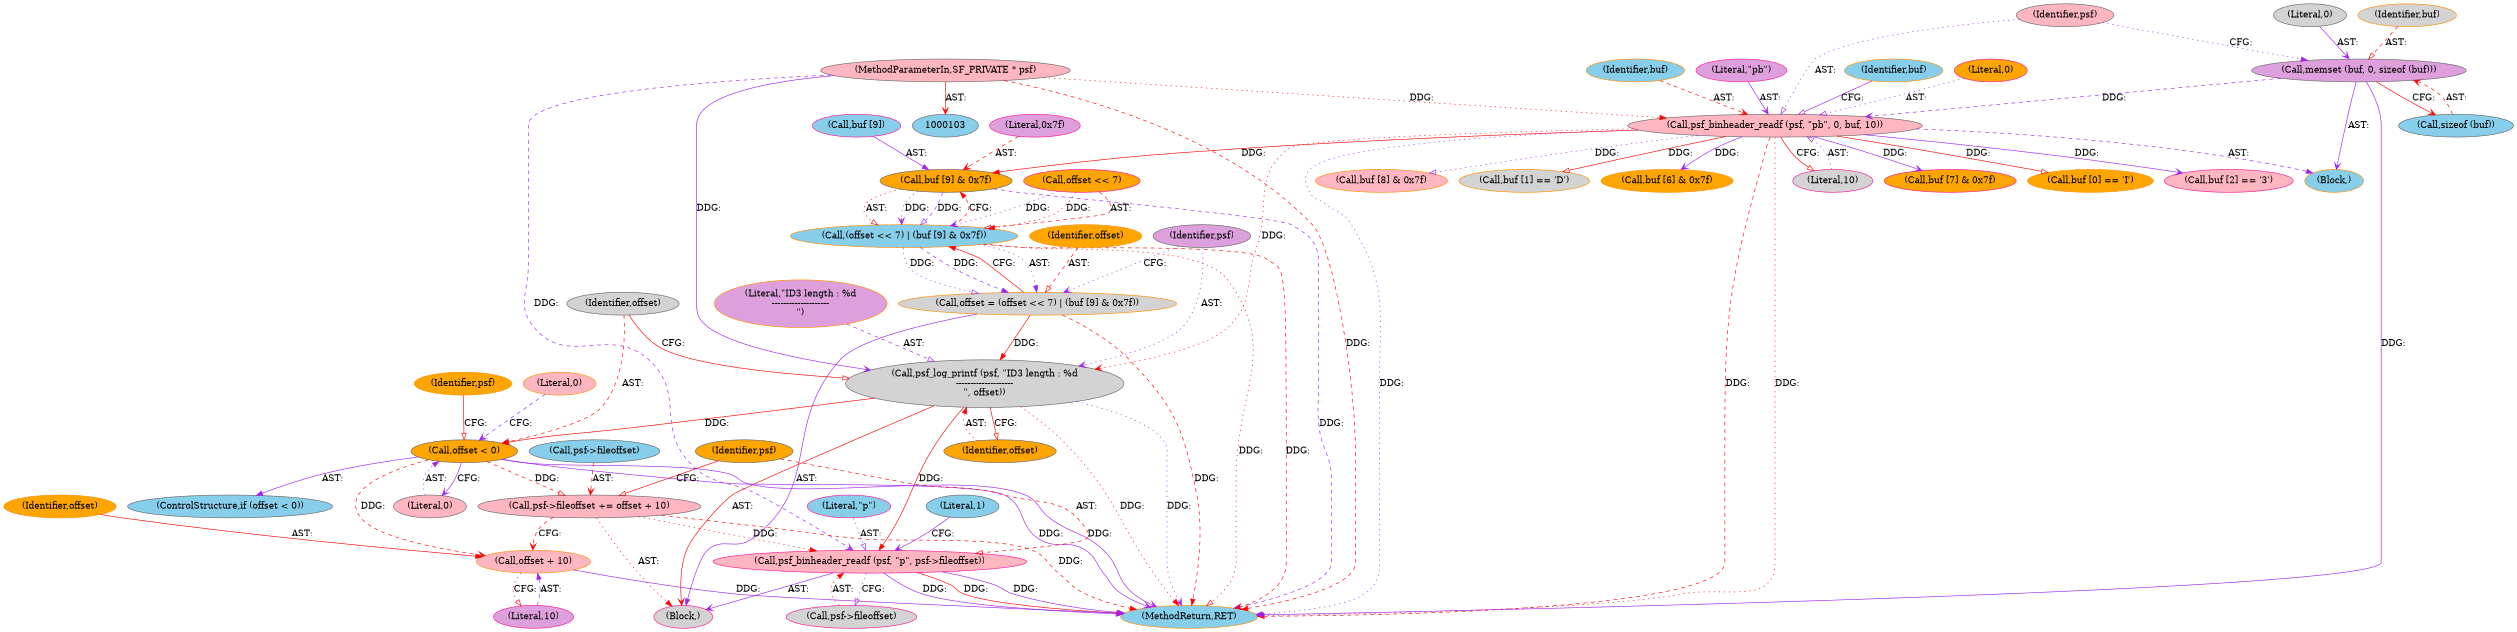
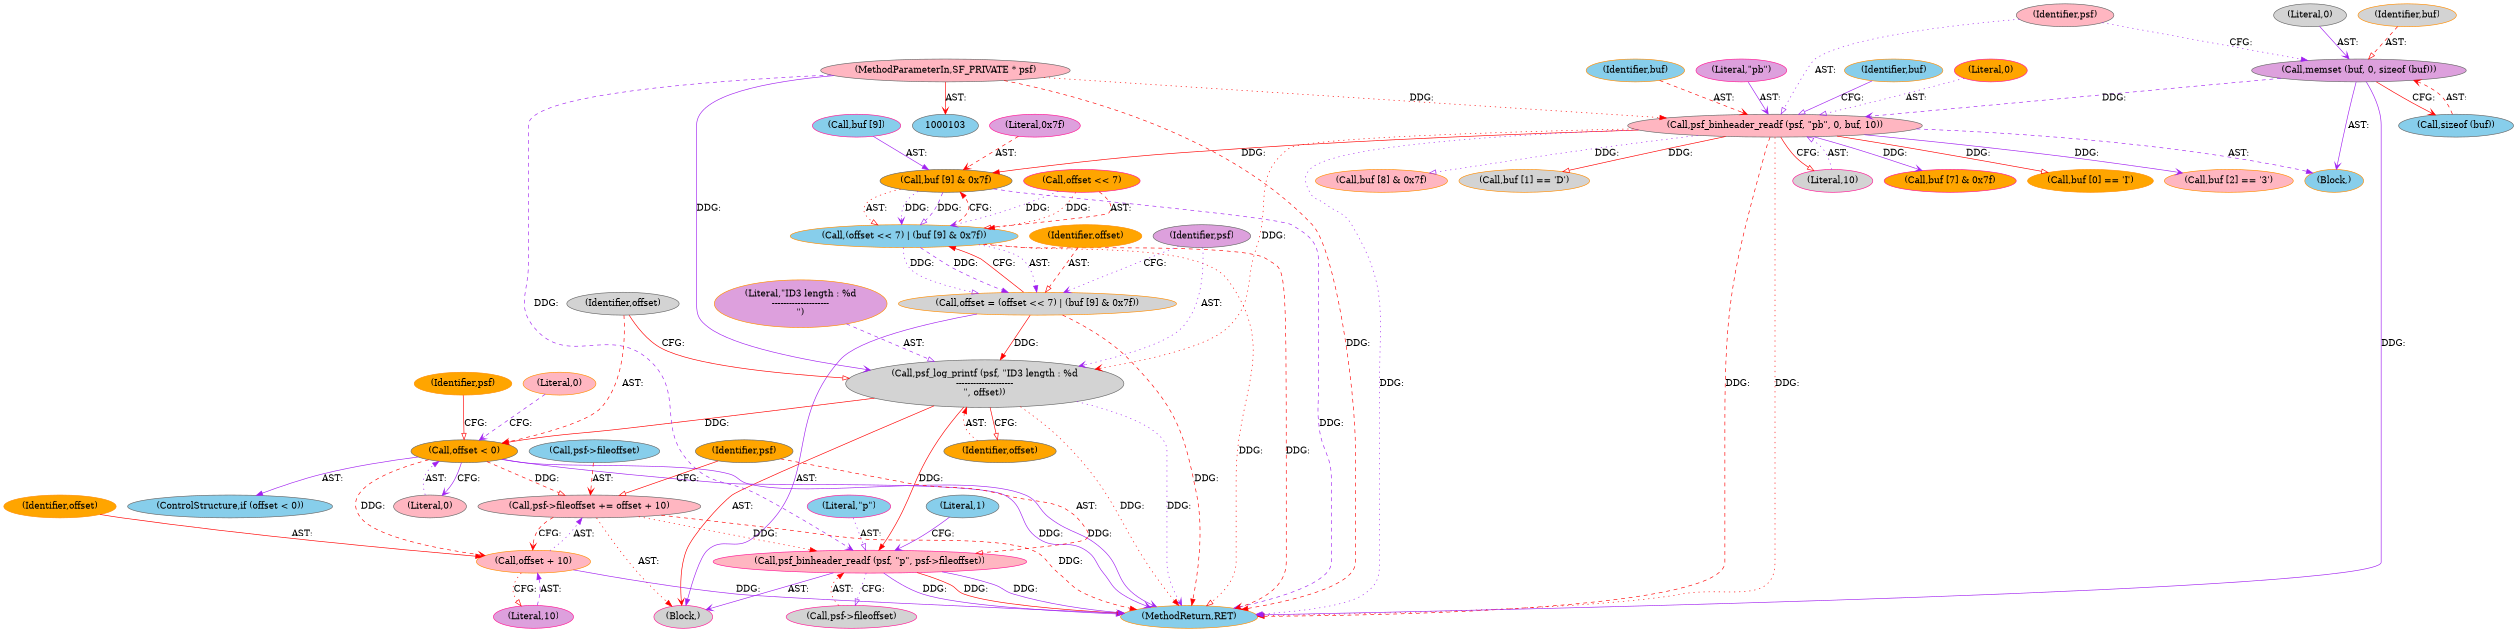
(1667, 181) -> none
(2229, 181) -> (2229, 181)
none -> (565, 538)
